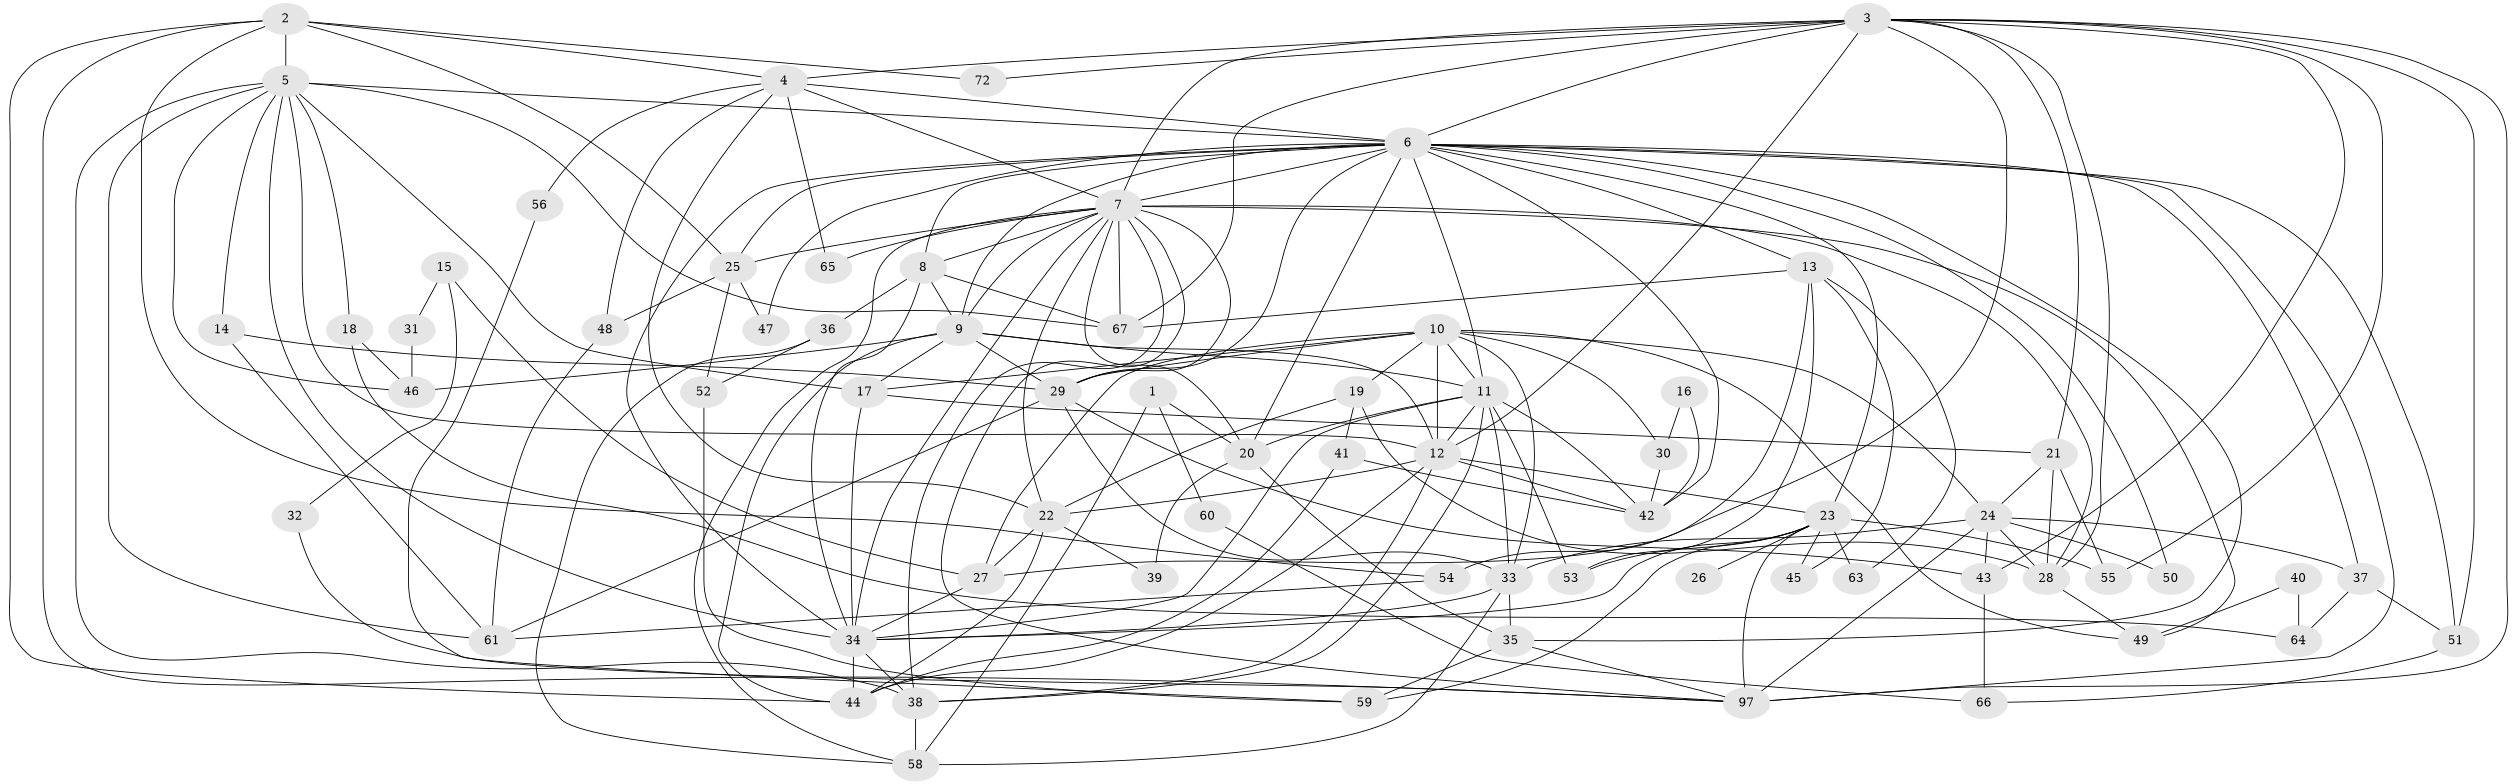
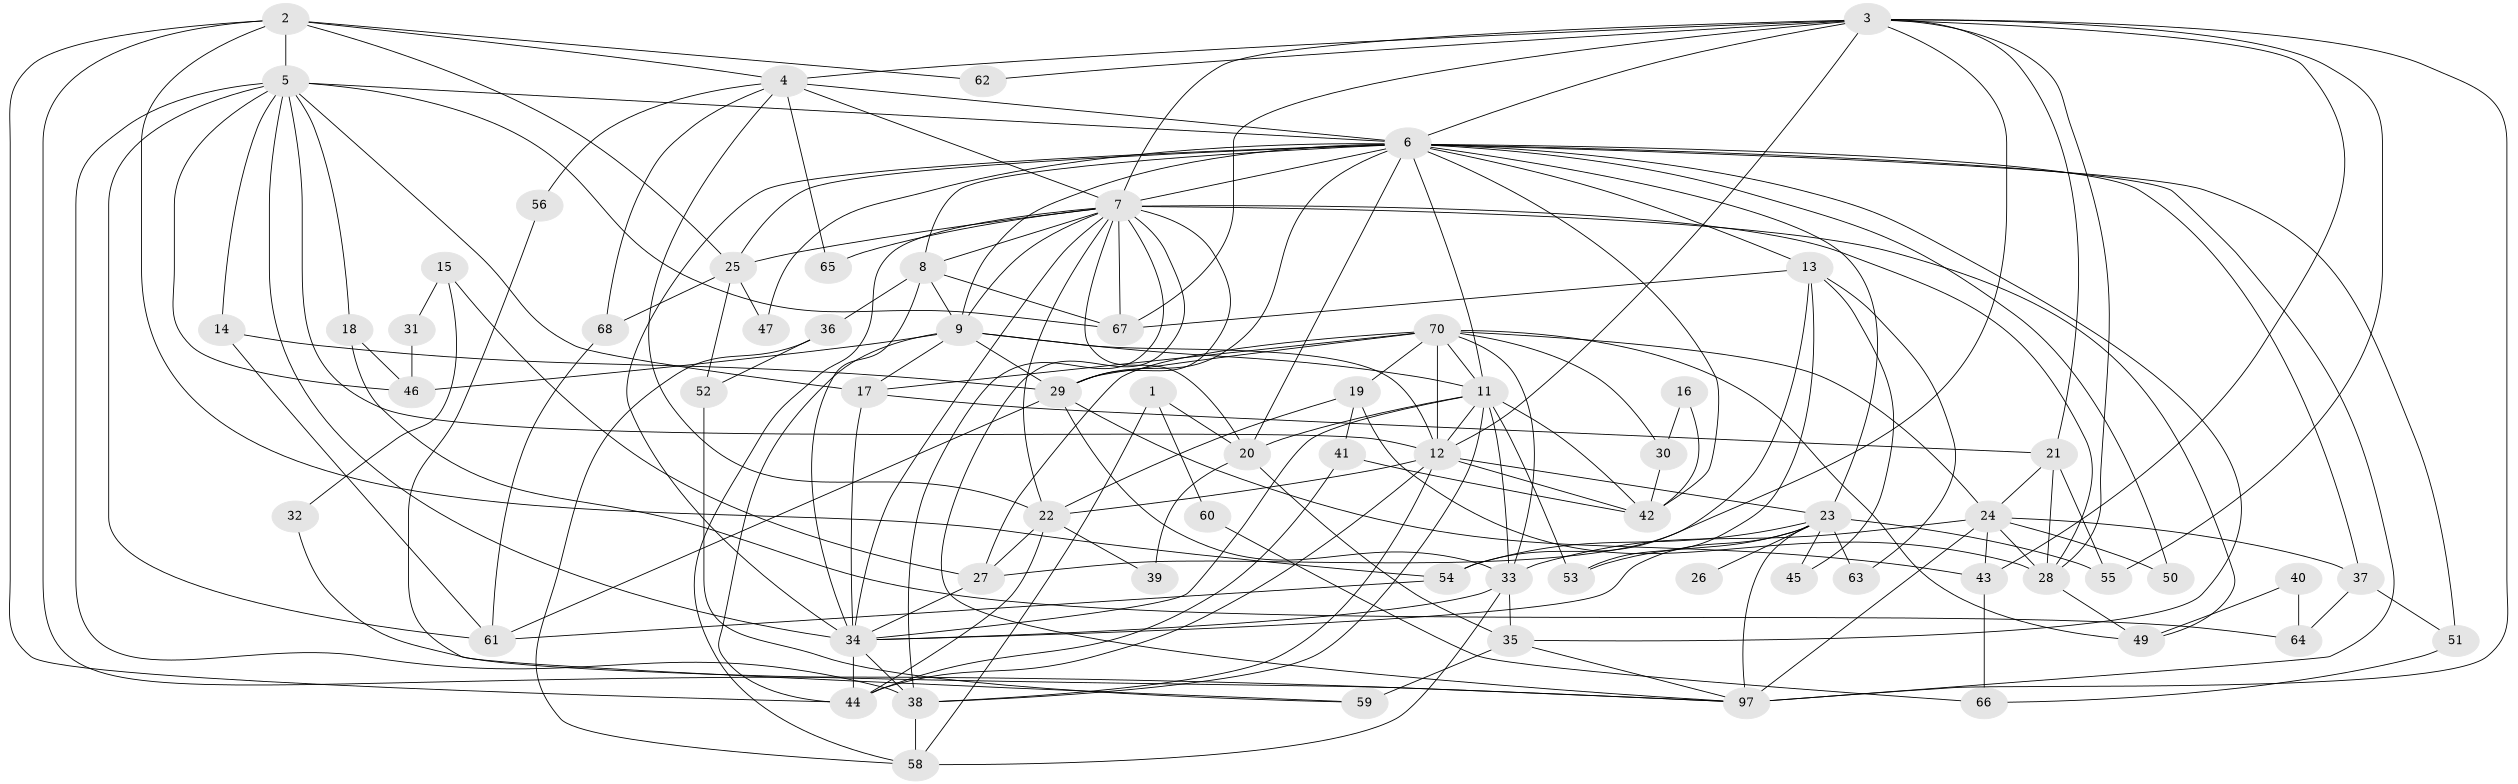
(983, 81) -> (983, 81)
(2434, 91) -> none
(605, 330) -> (605, 330)
(1437, 330) -> (1437, 330)
(1612, 611) -> (1635, 542)
